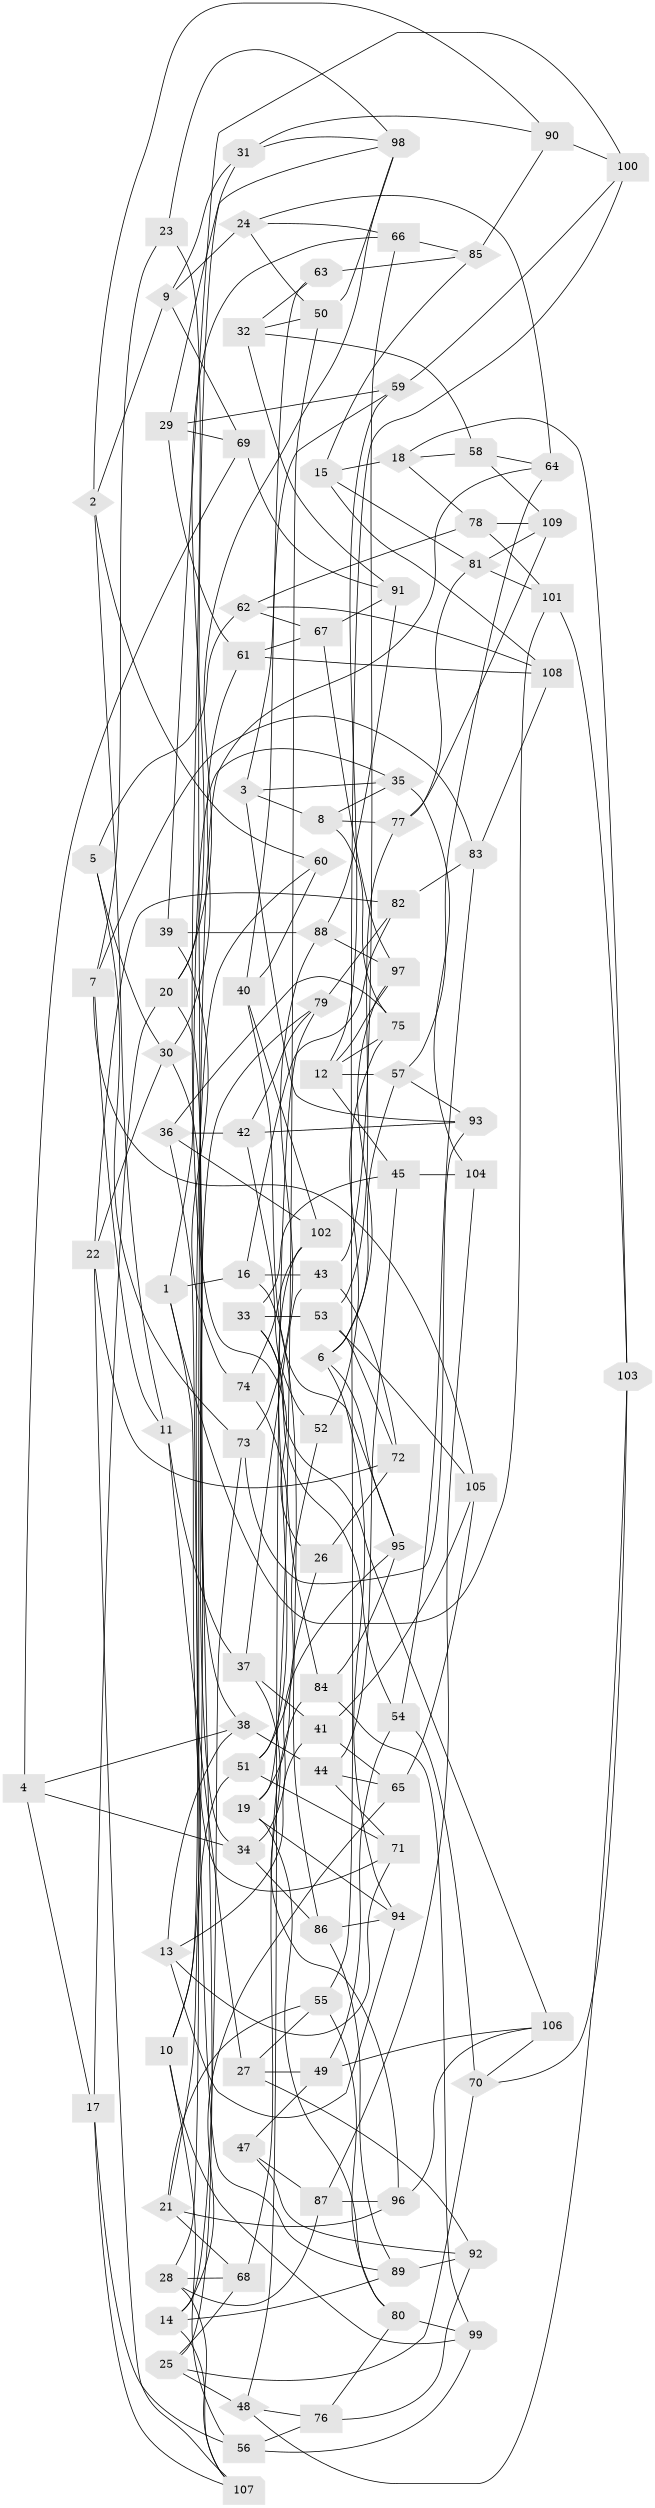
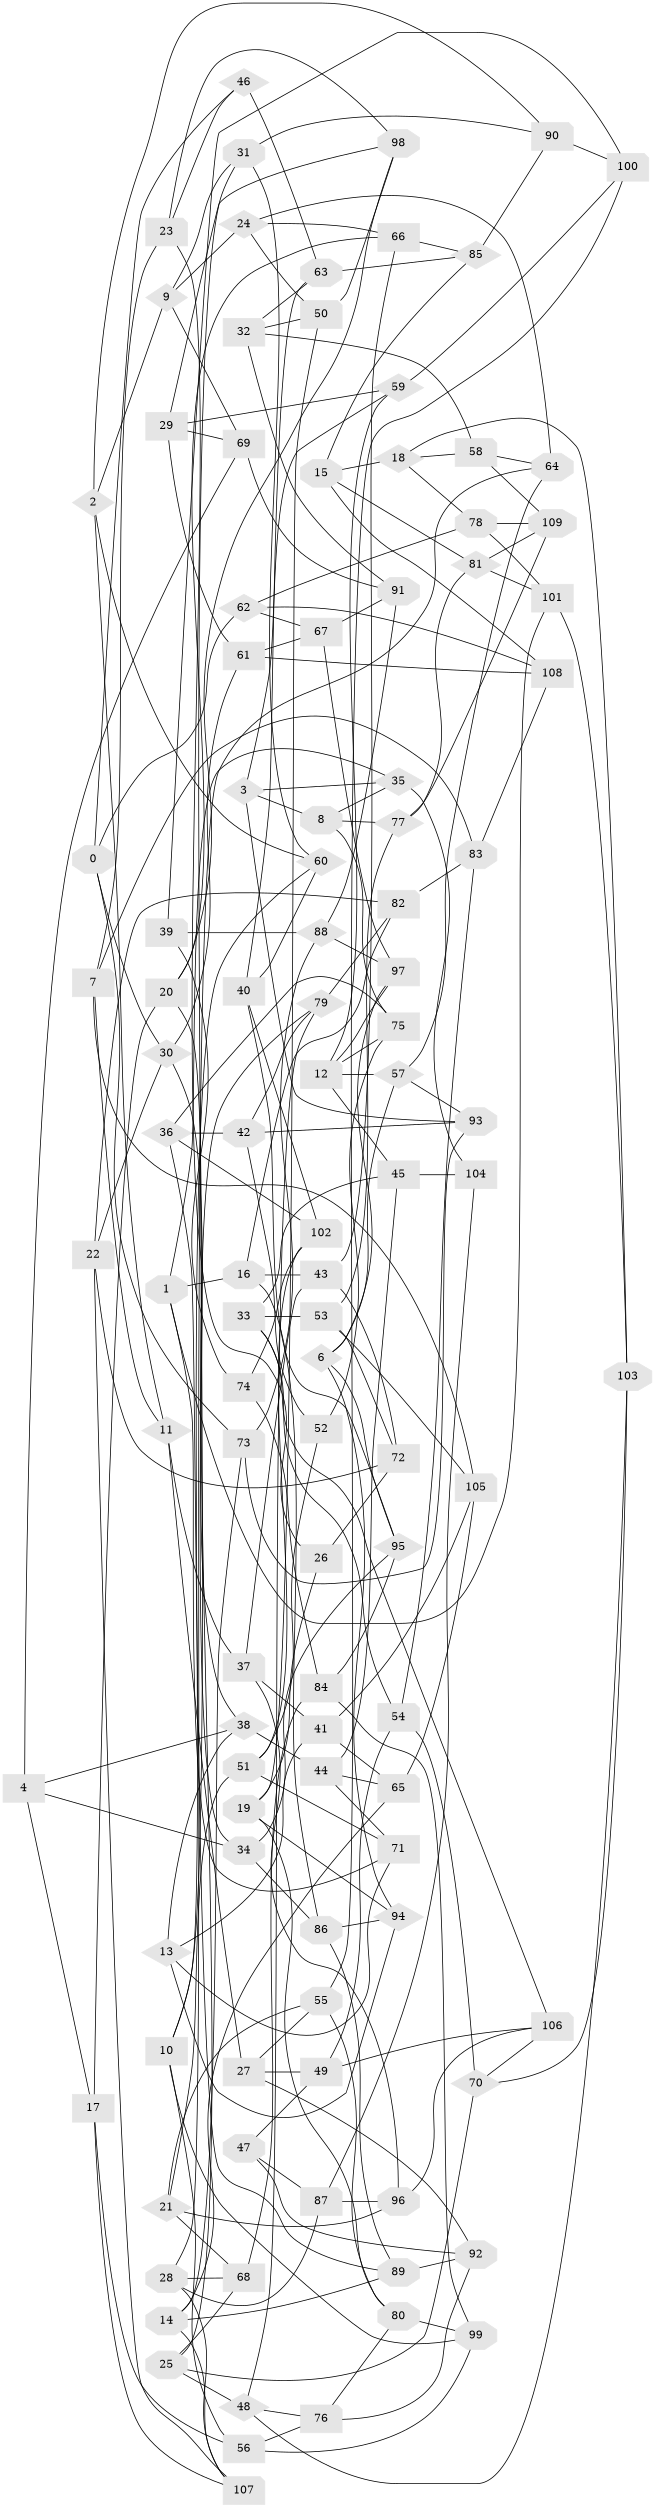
none -> (244, 82)
(320, 137) -> (278, 373)
(93, 859) -> (93, 859)
